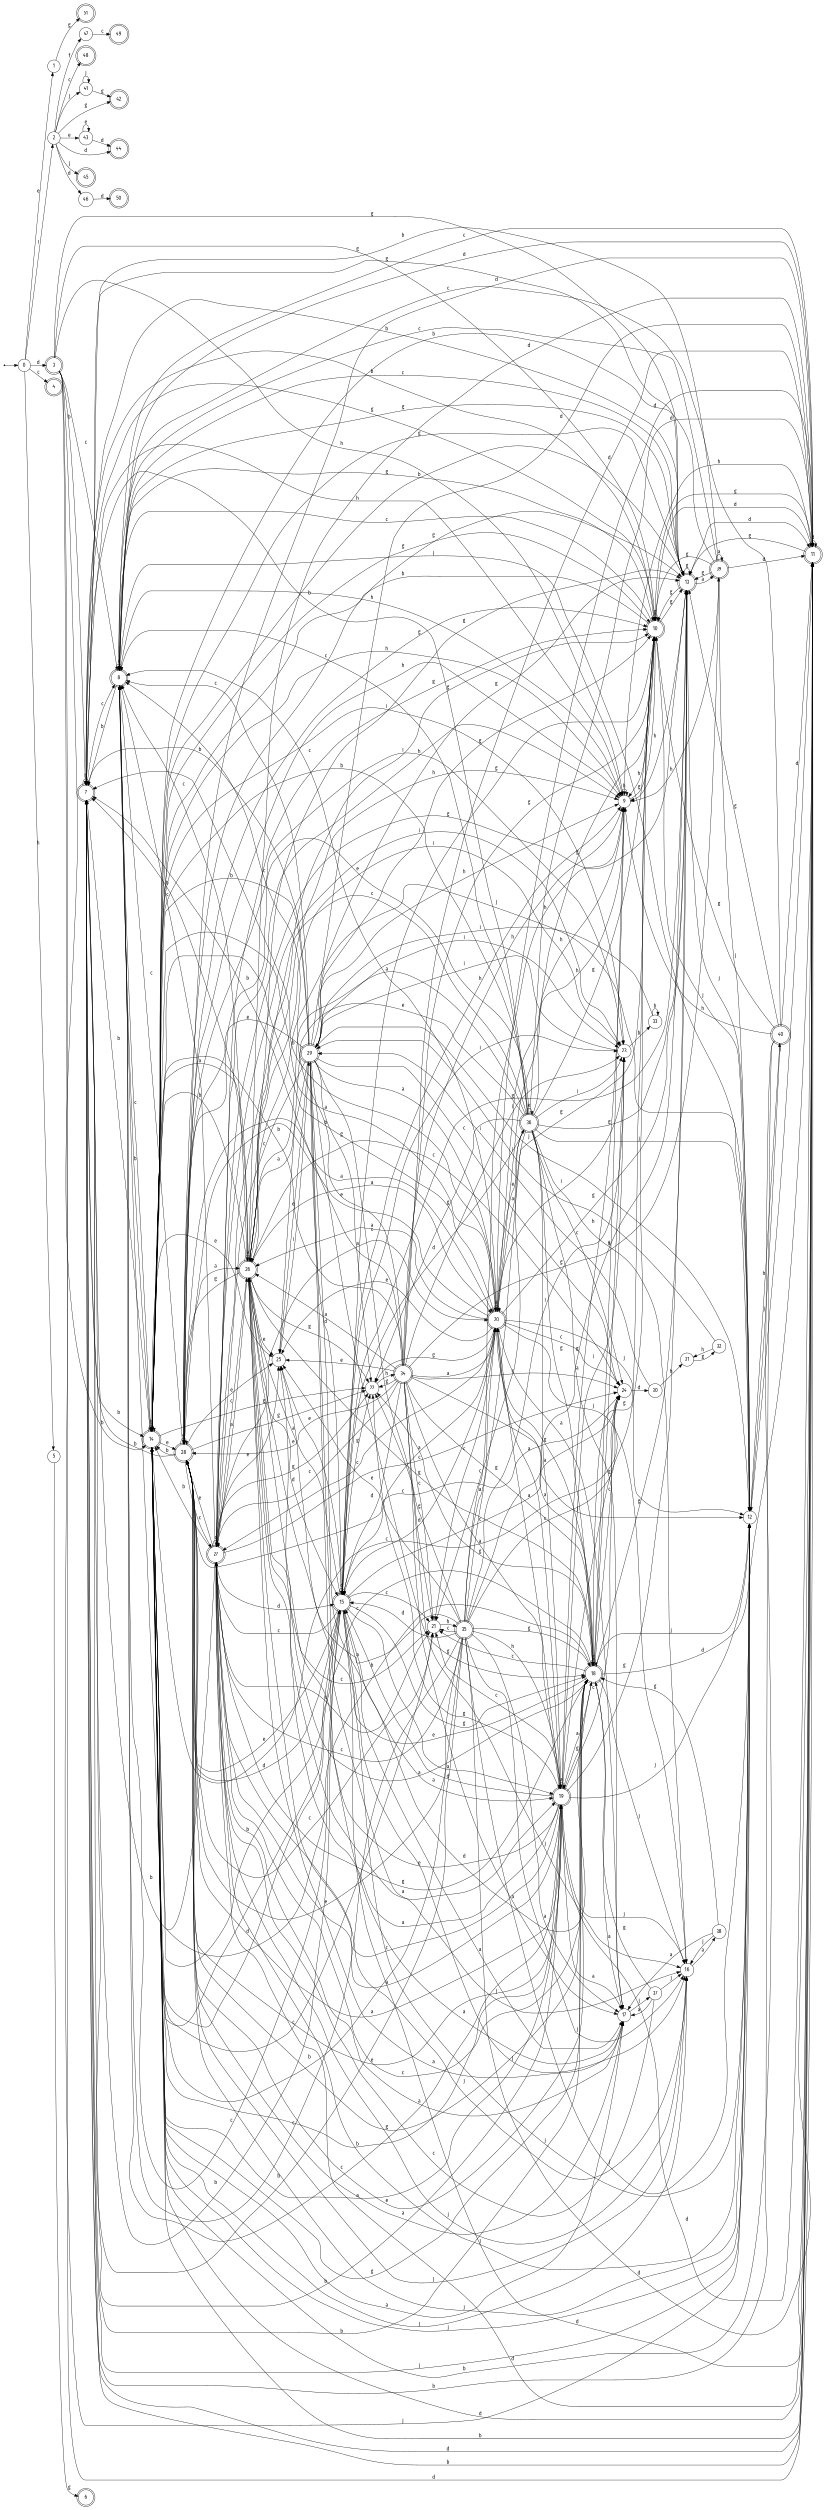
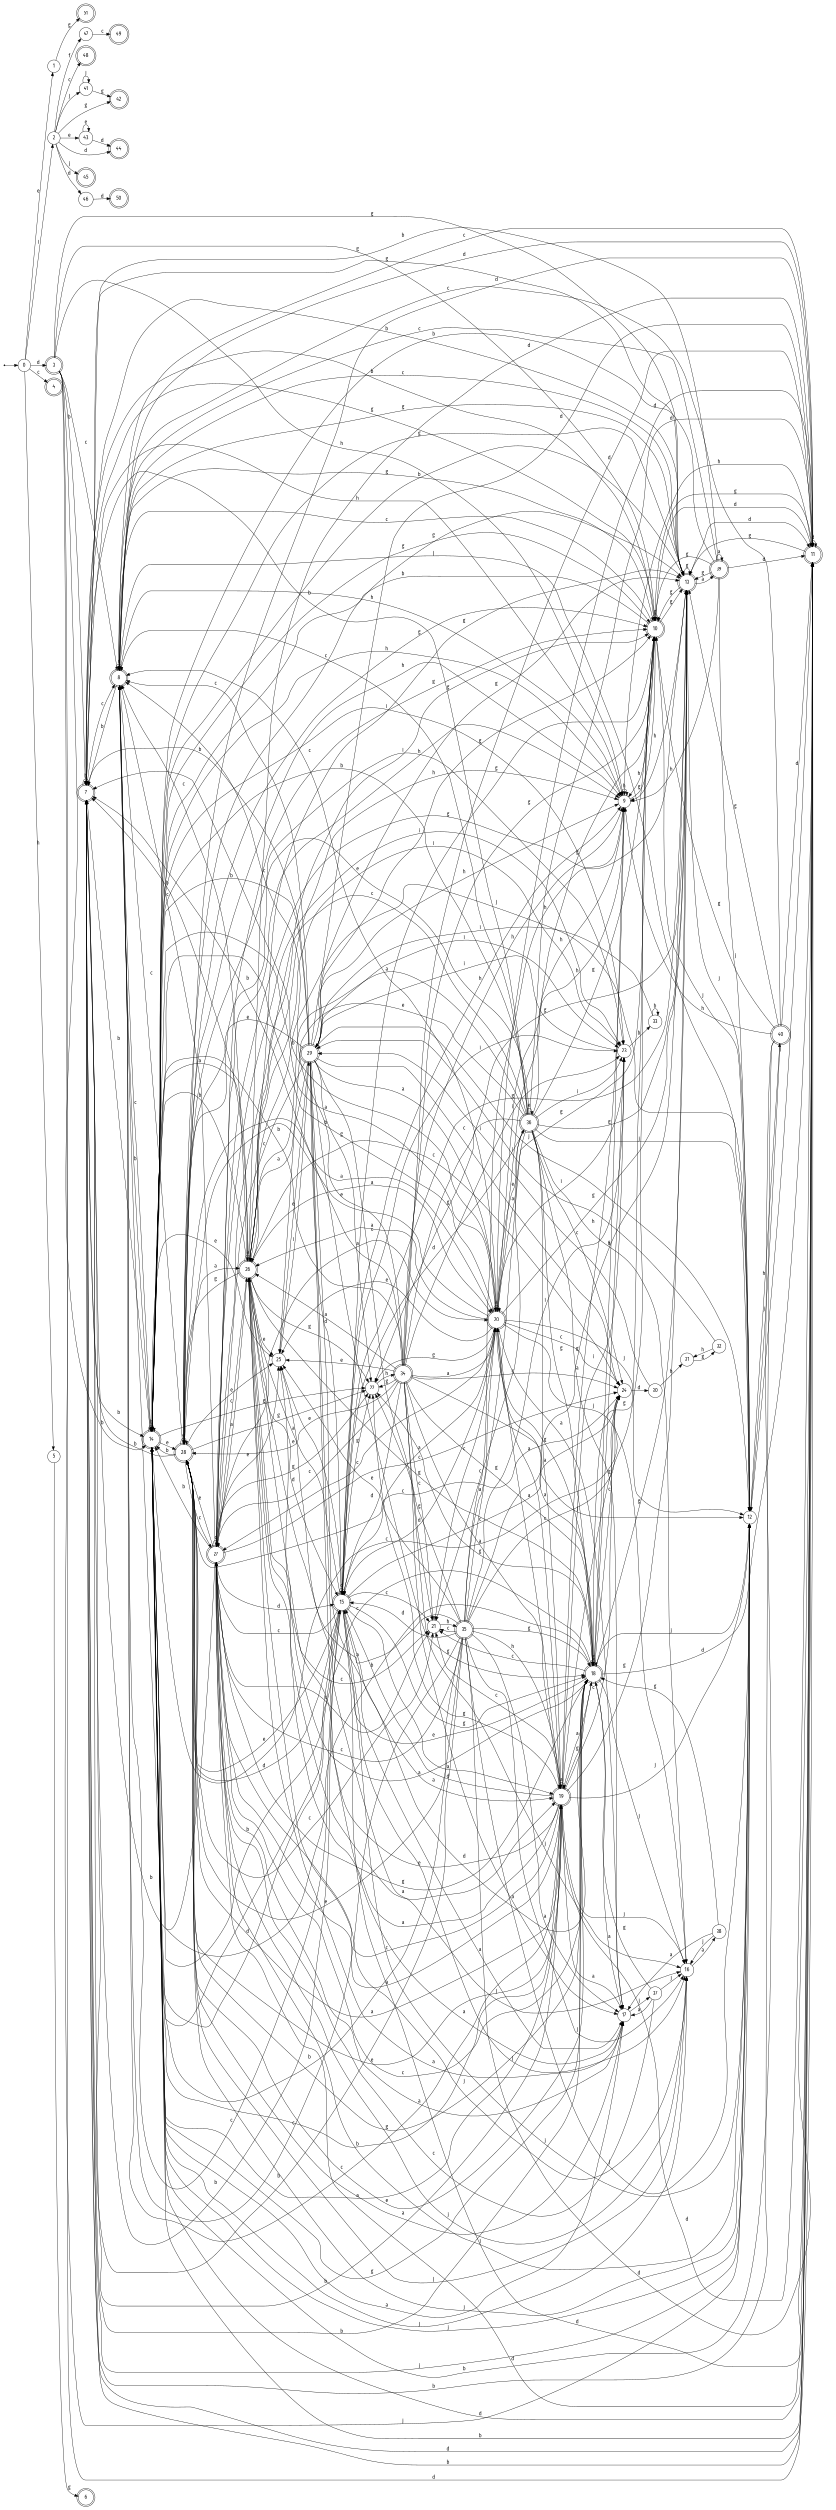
(692, 1046) -> (599, 998)
(185, 2031) -> none
